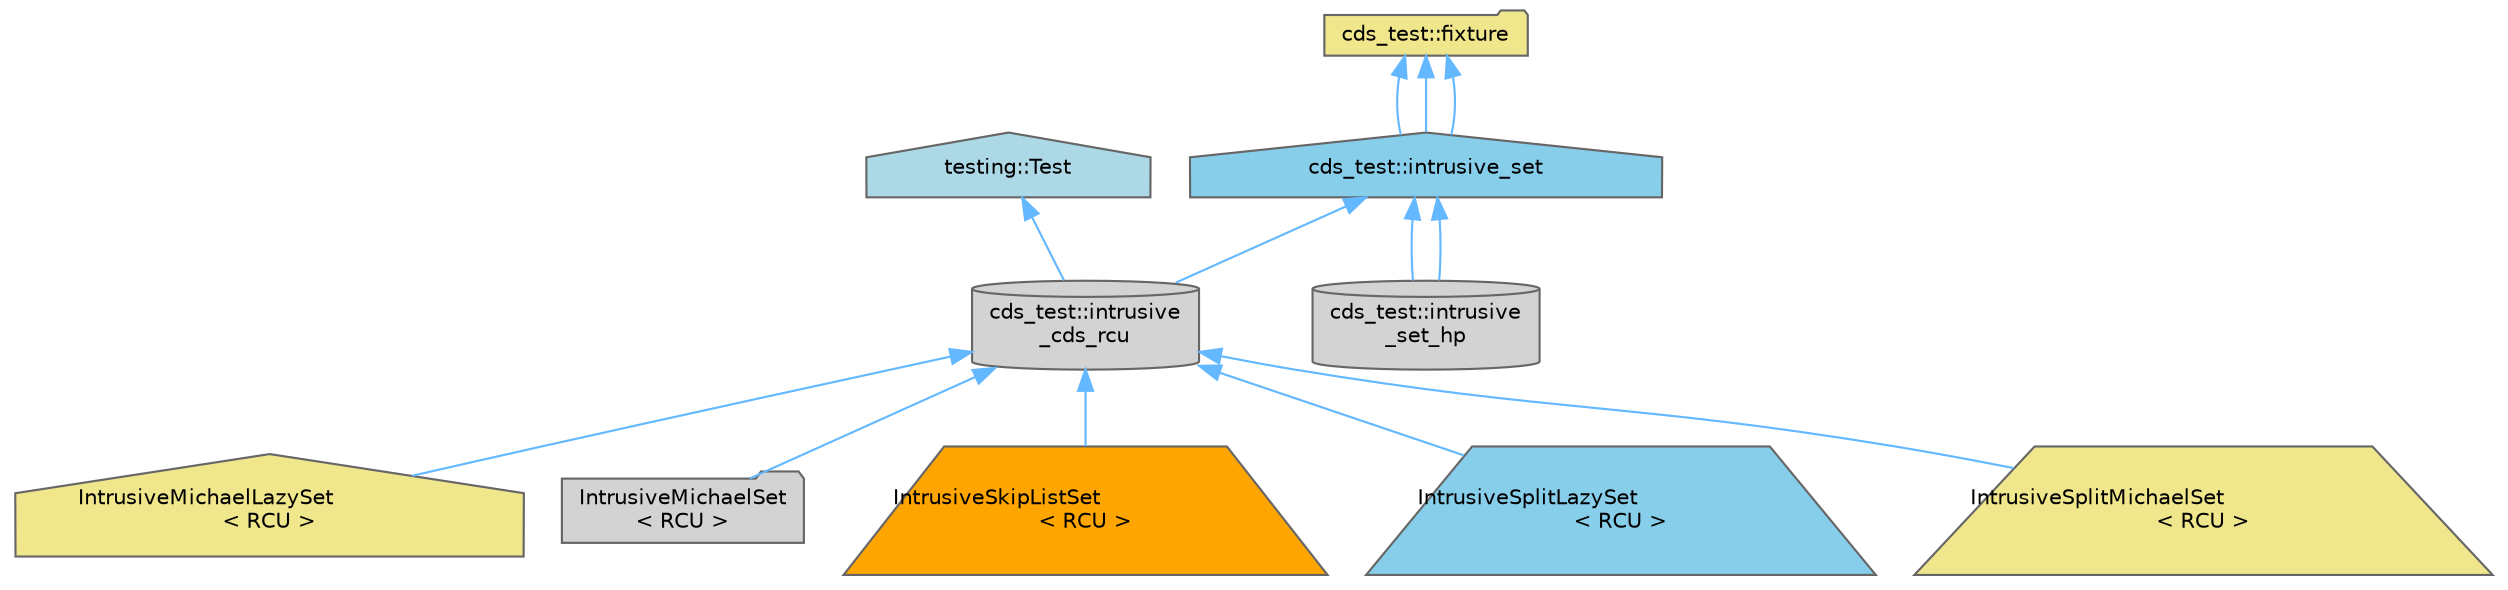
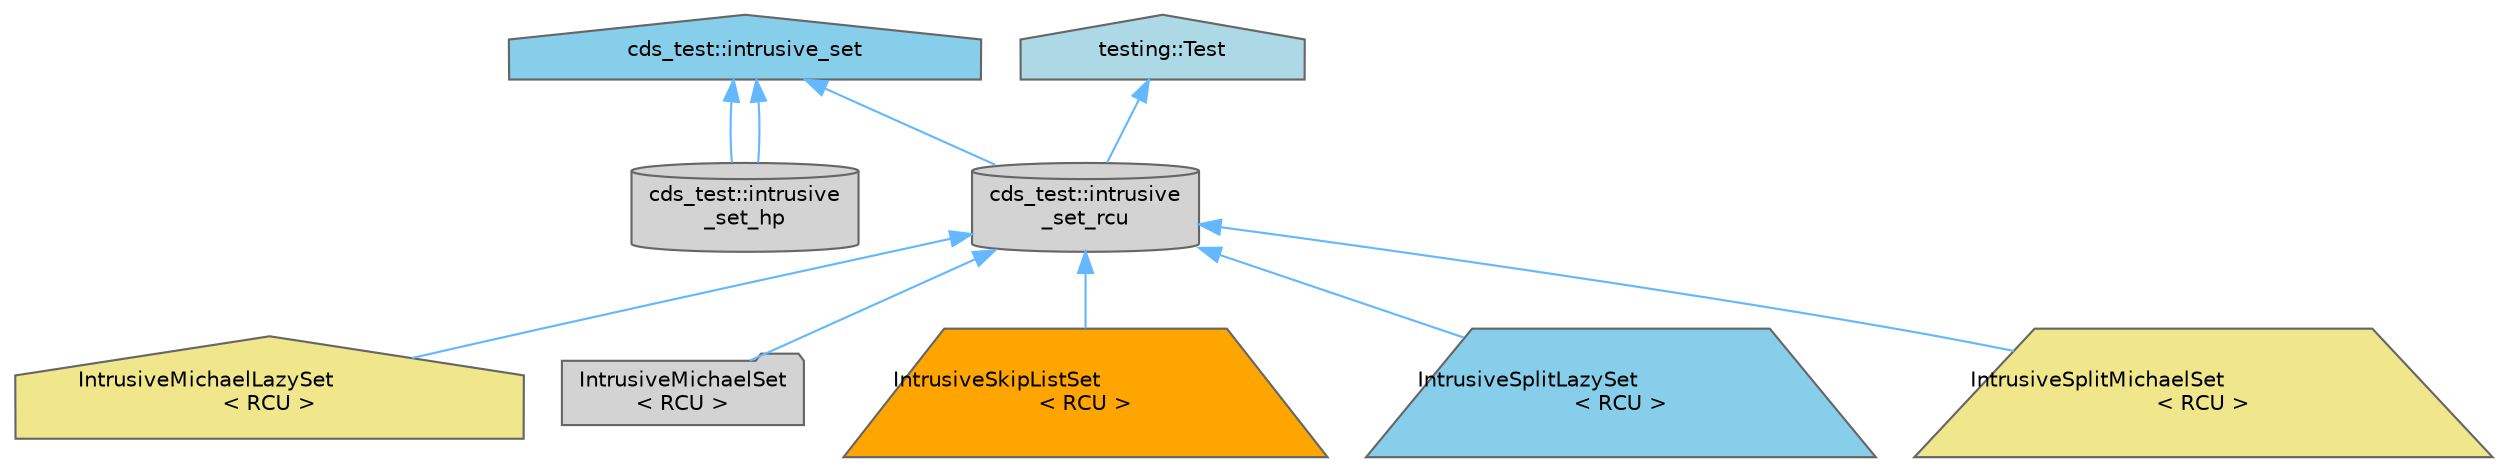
(1426, 35) -> none
(1086, 325) -> (1086, 207)
